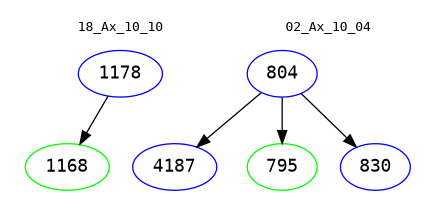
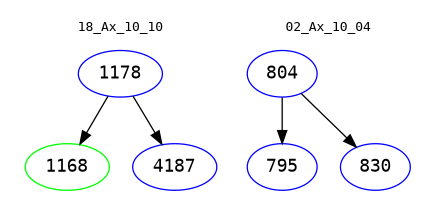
(245, 107) -> (144, 115)
(282, 167) -> (282, 167)
